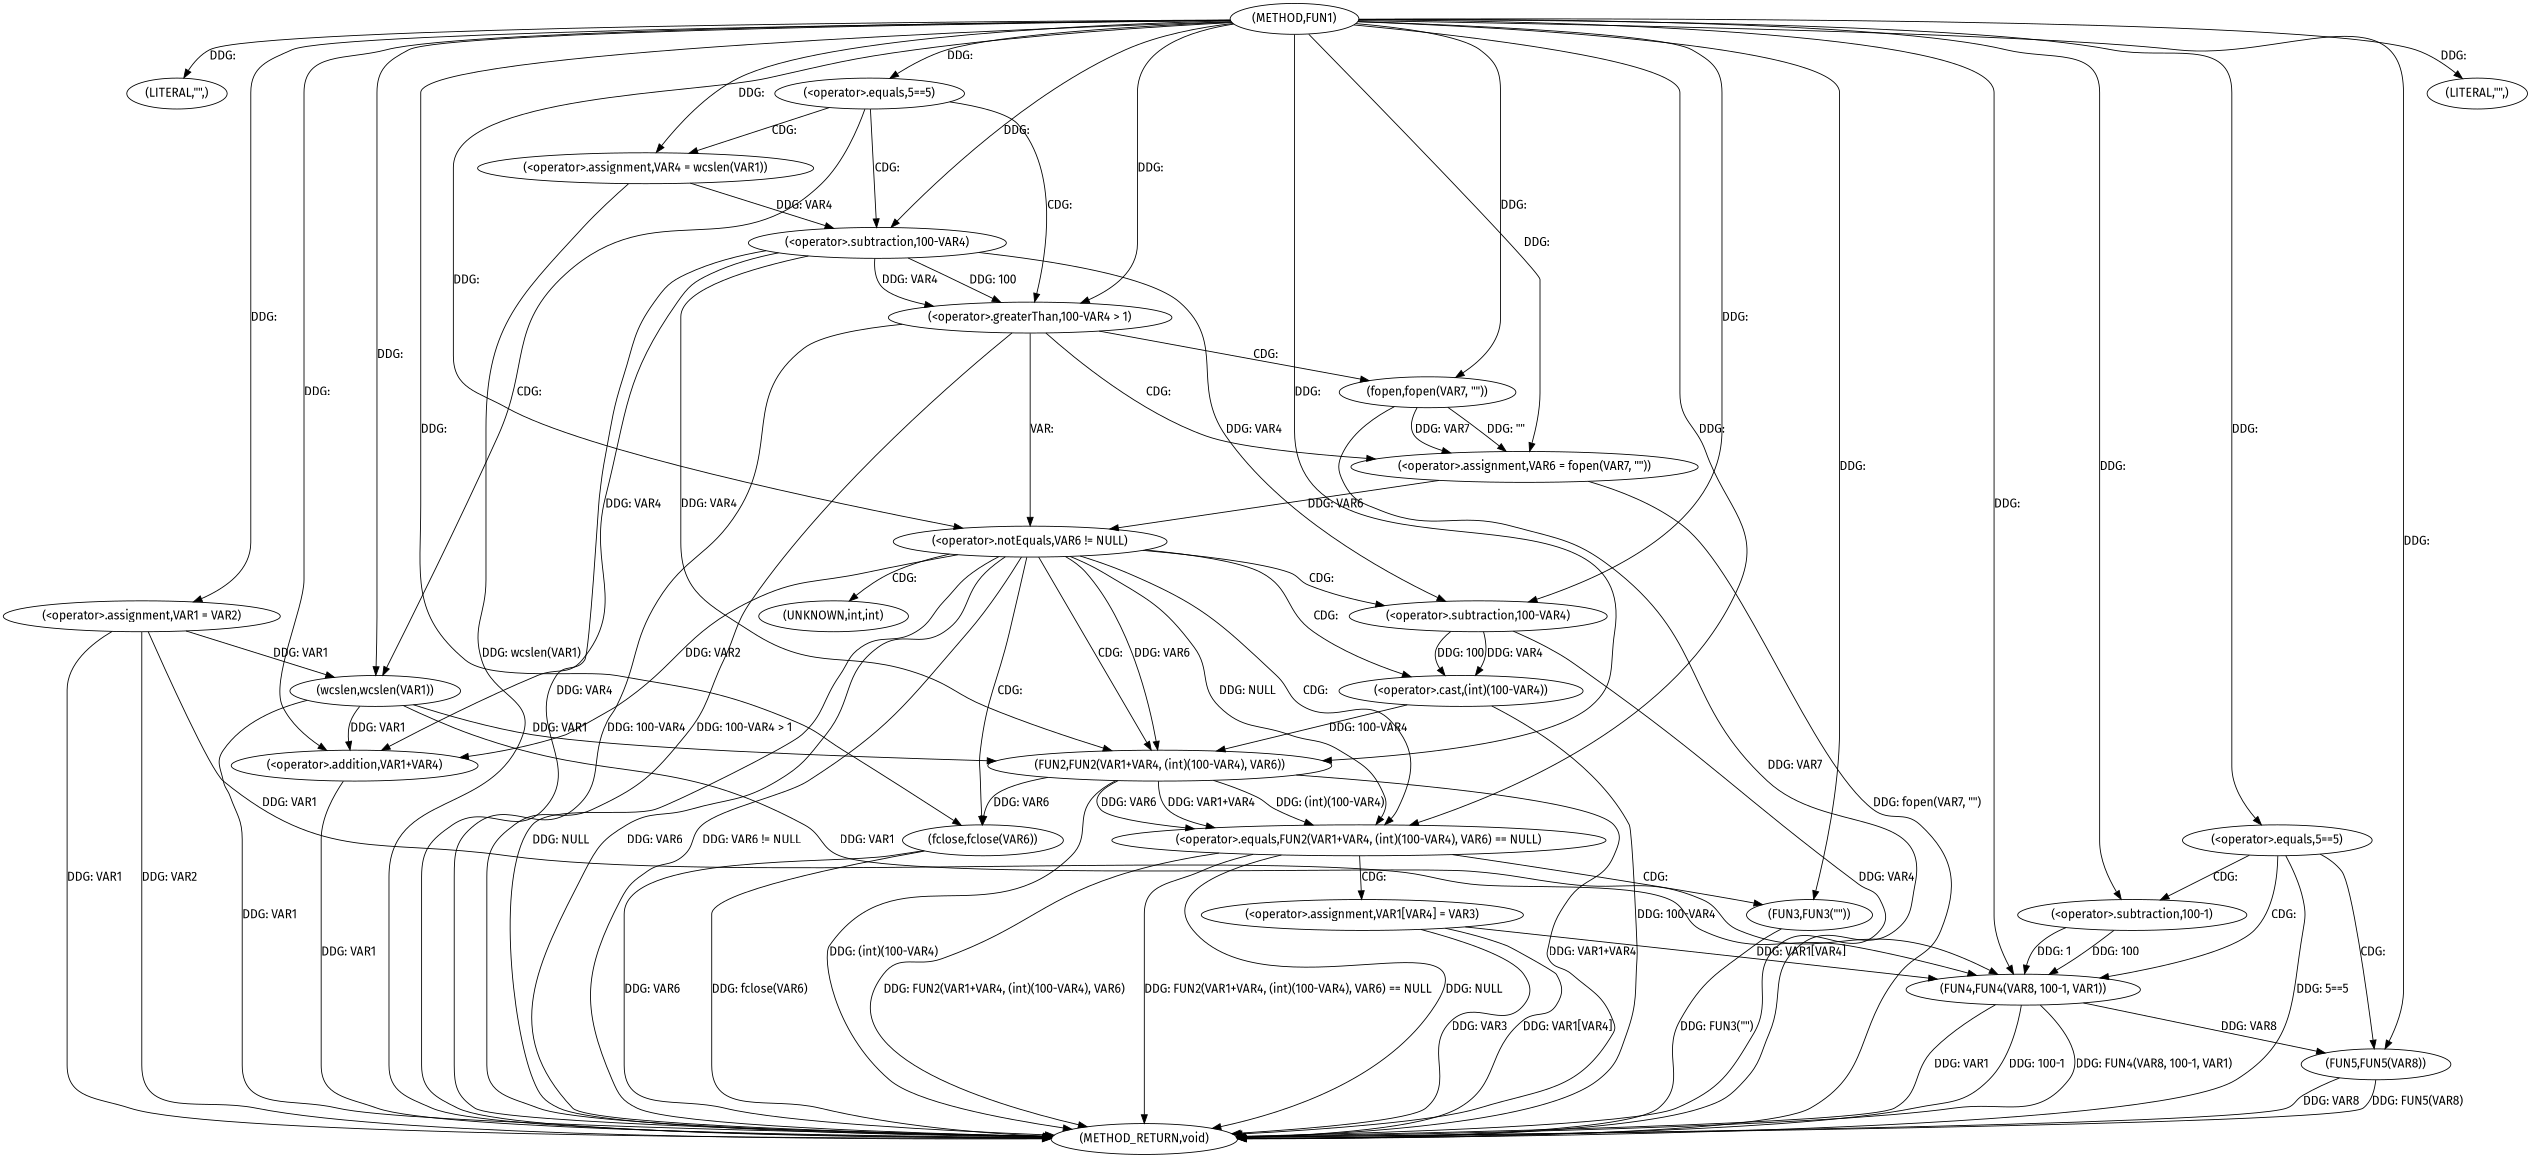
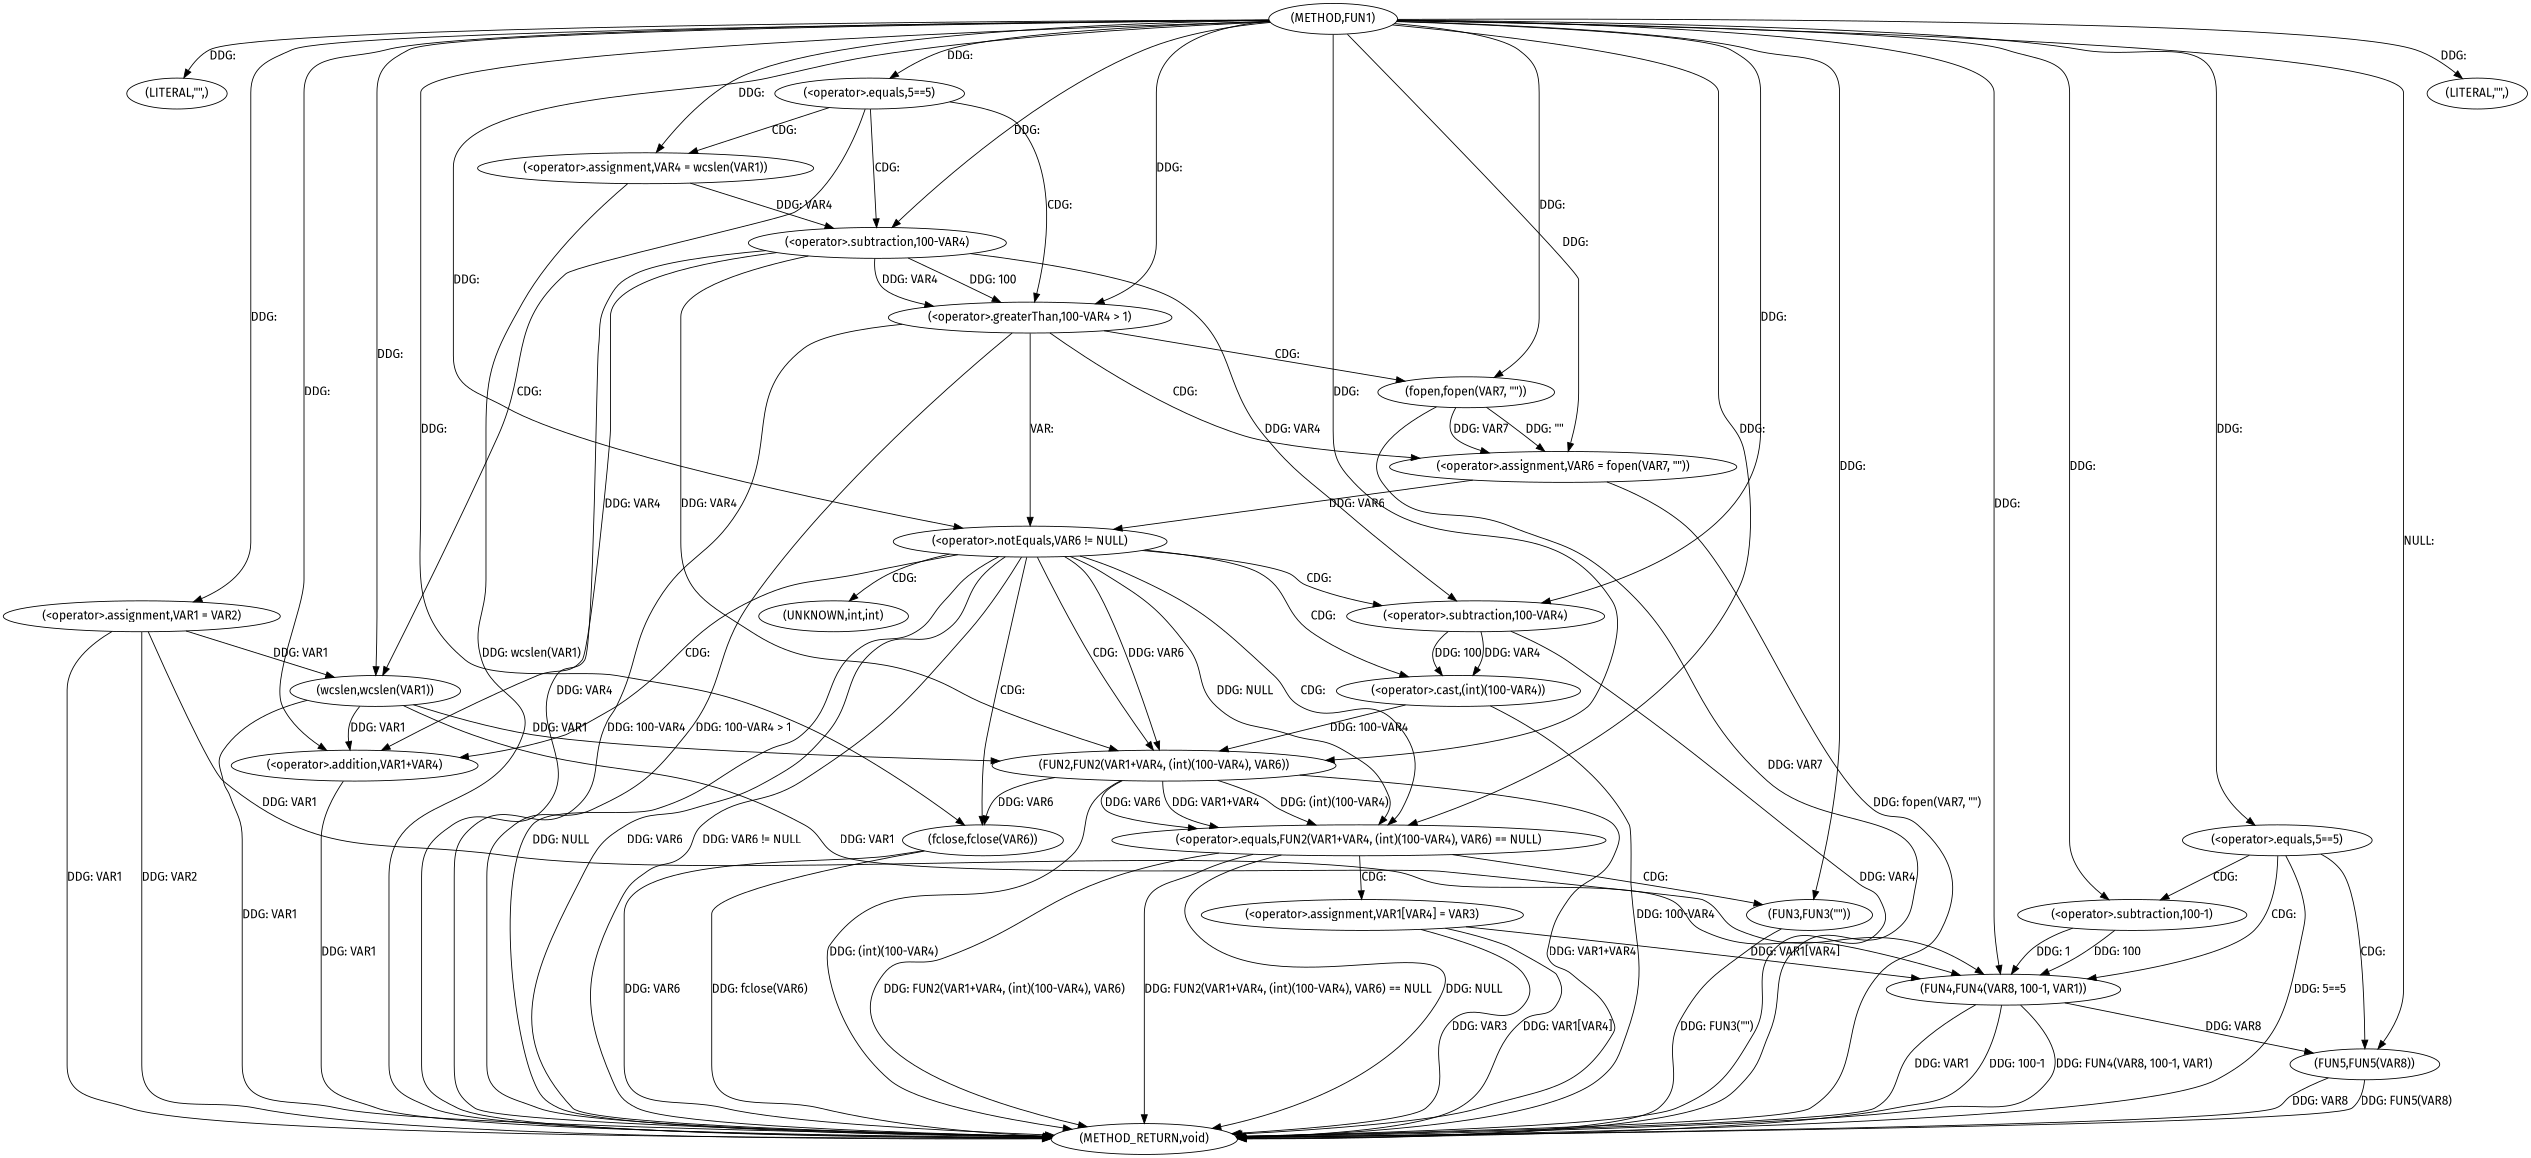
(2418, 542) -> (2421, 542)
(713, 654) -> (699, 654)
